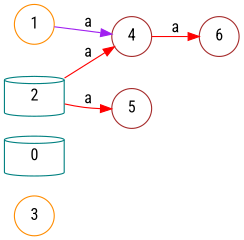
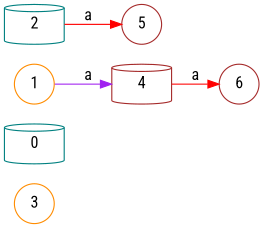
(132, 37) -> (142, 84)
(85, 65) -> none
